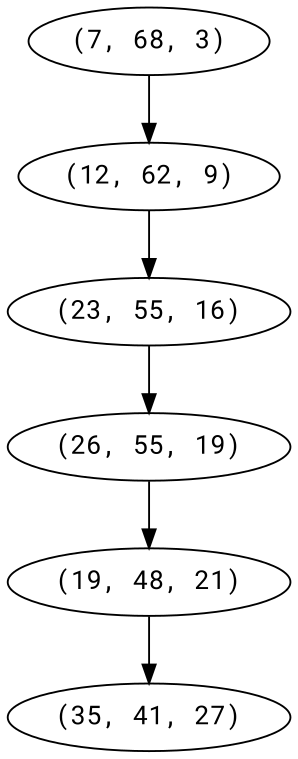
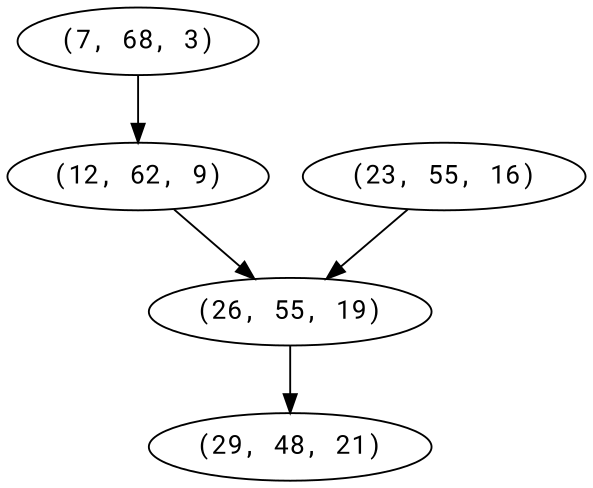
(149, 235) -> (207, 238)
(149, 582) -> (290, 447)
(149, 717) -> none
